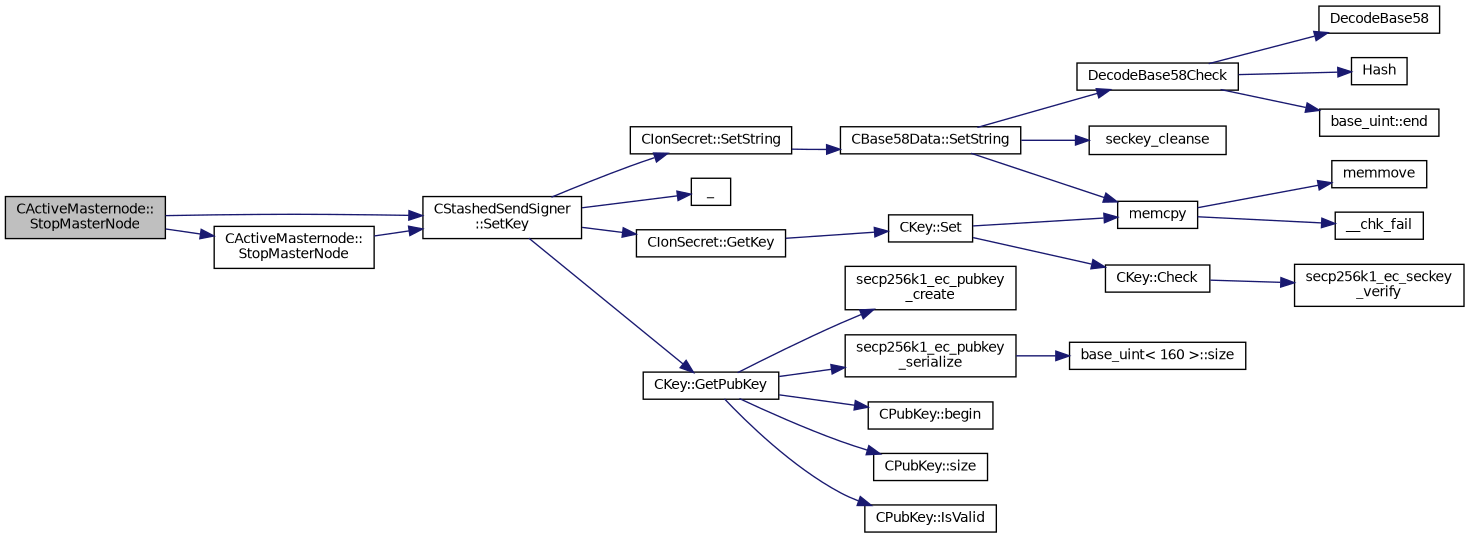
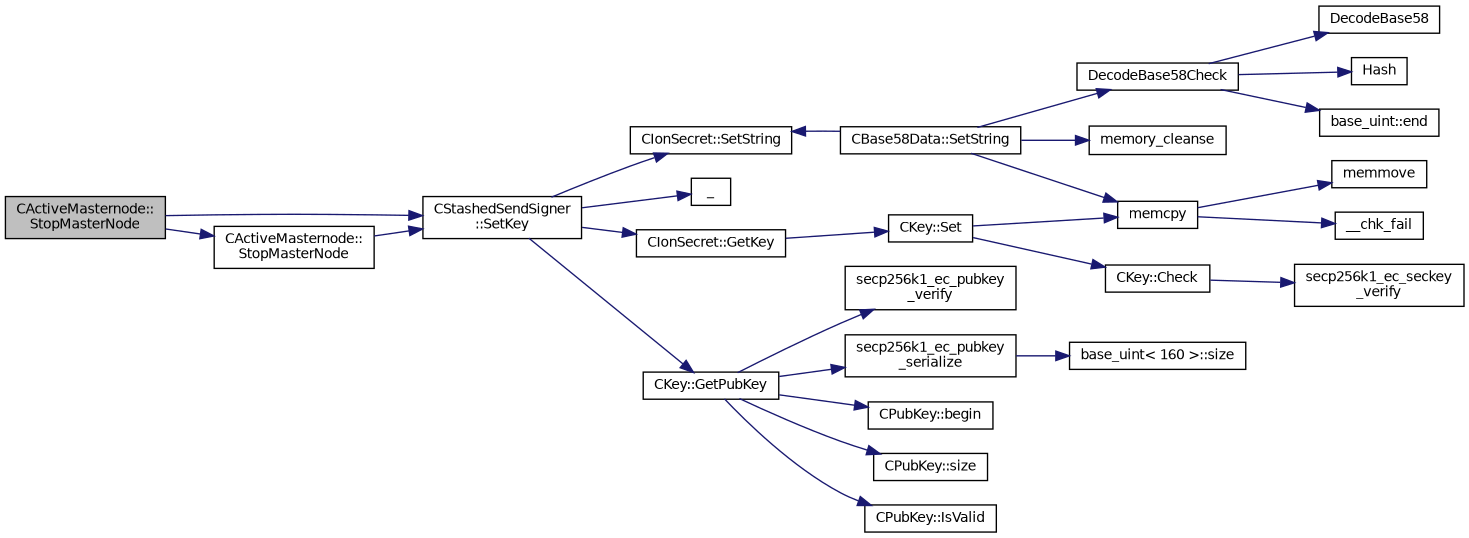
(1158, 140) -> (1158, 140)
(809, 149) -> (823, 131)
(931, 288) -> (931, 288)
